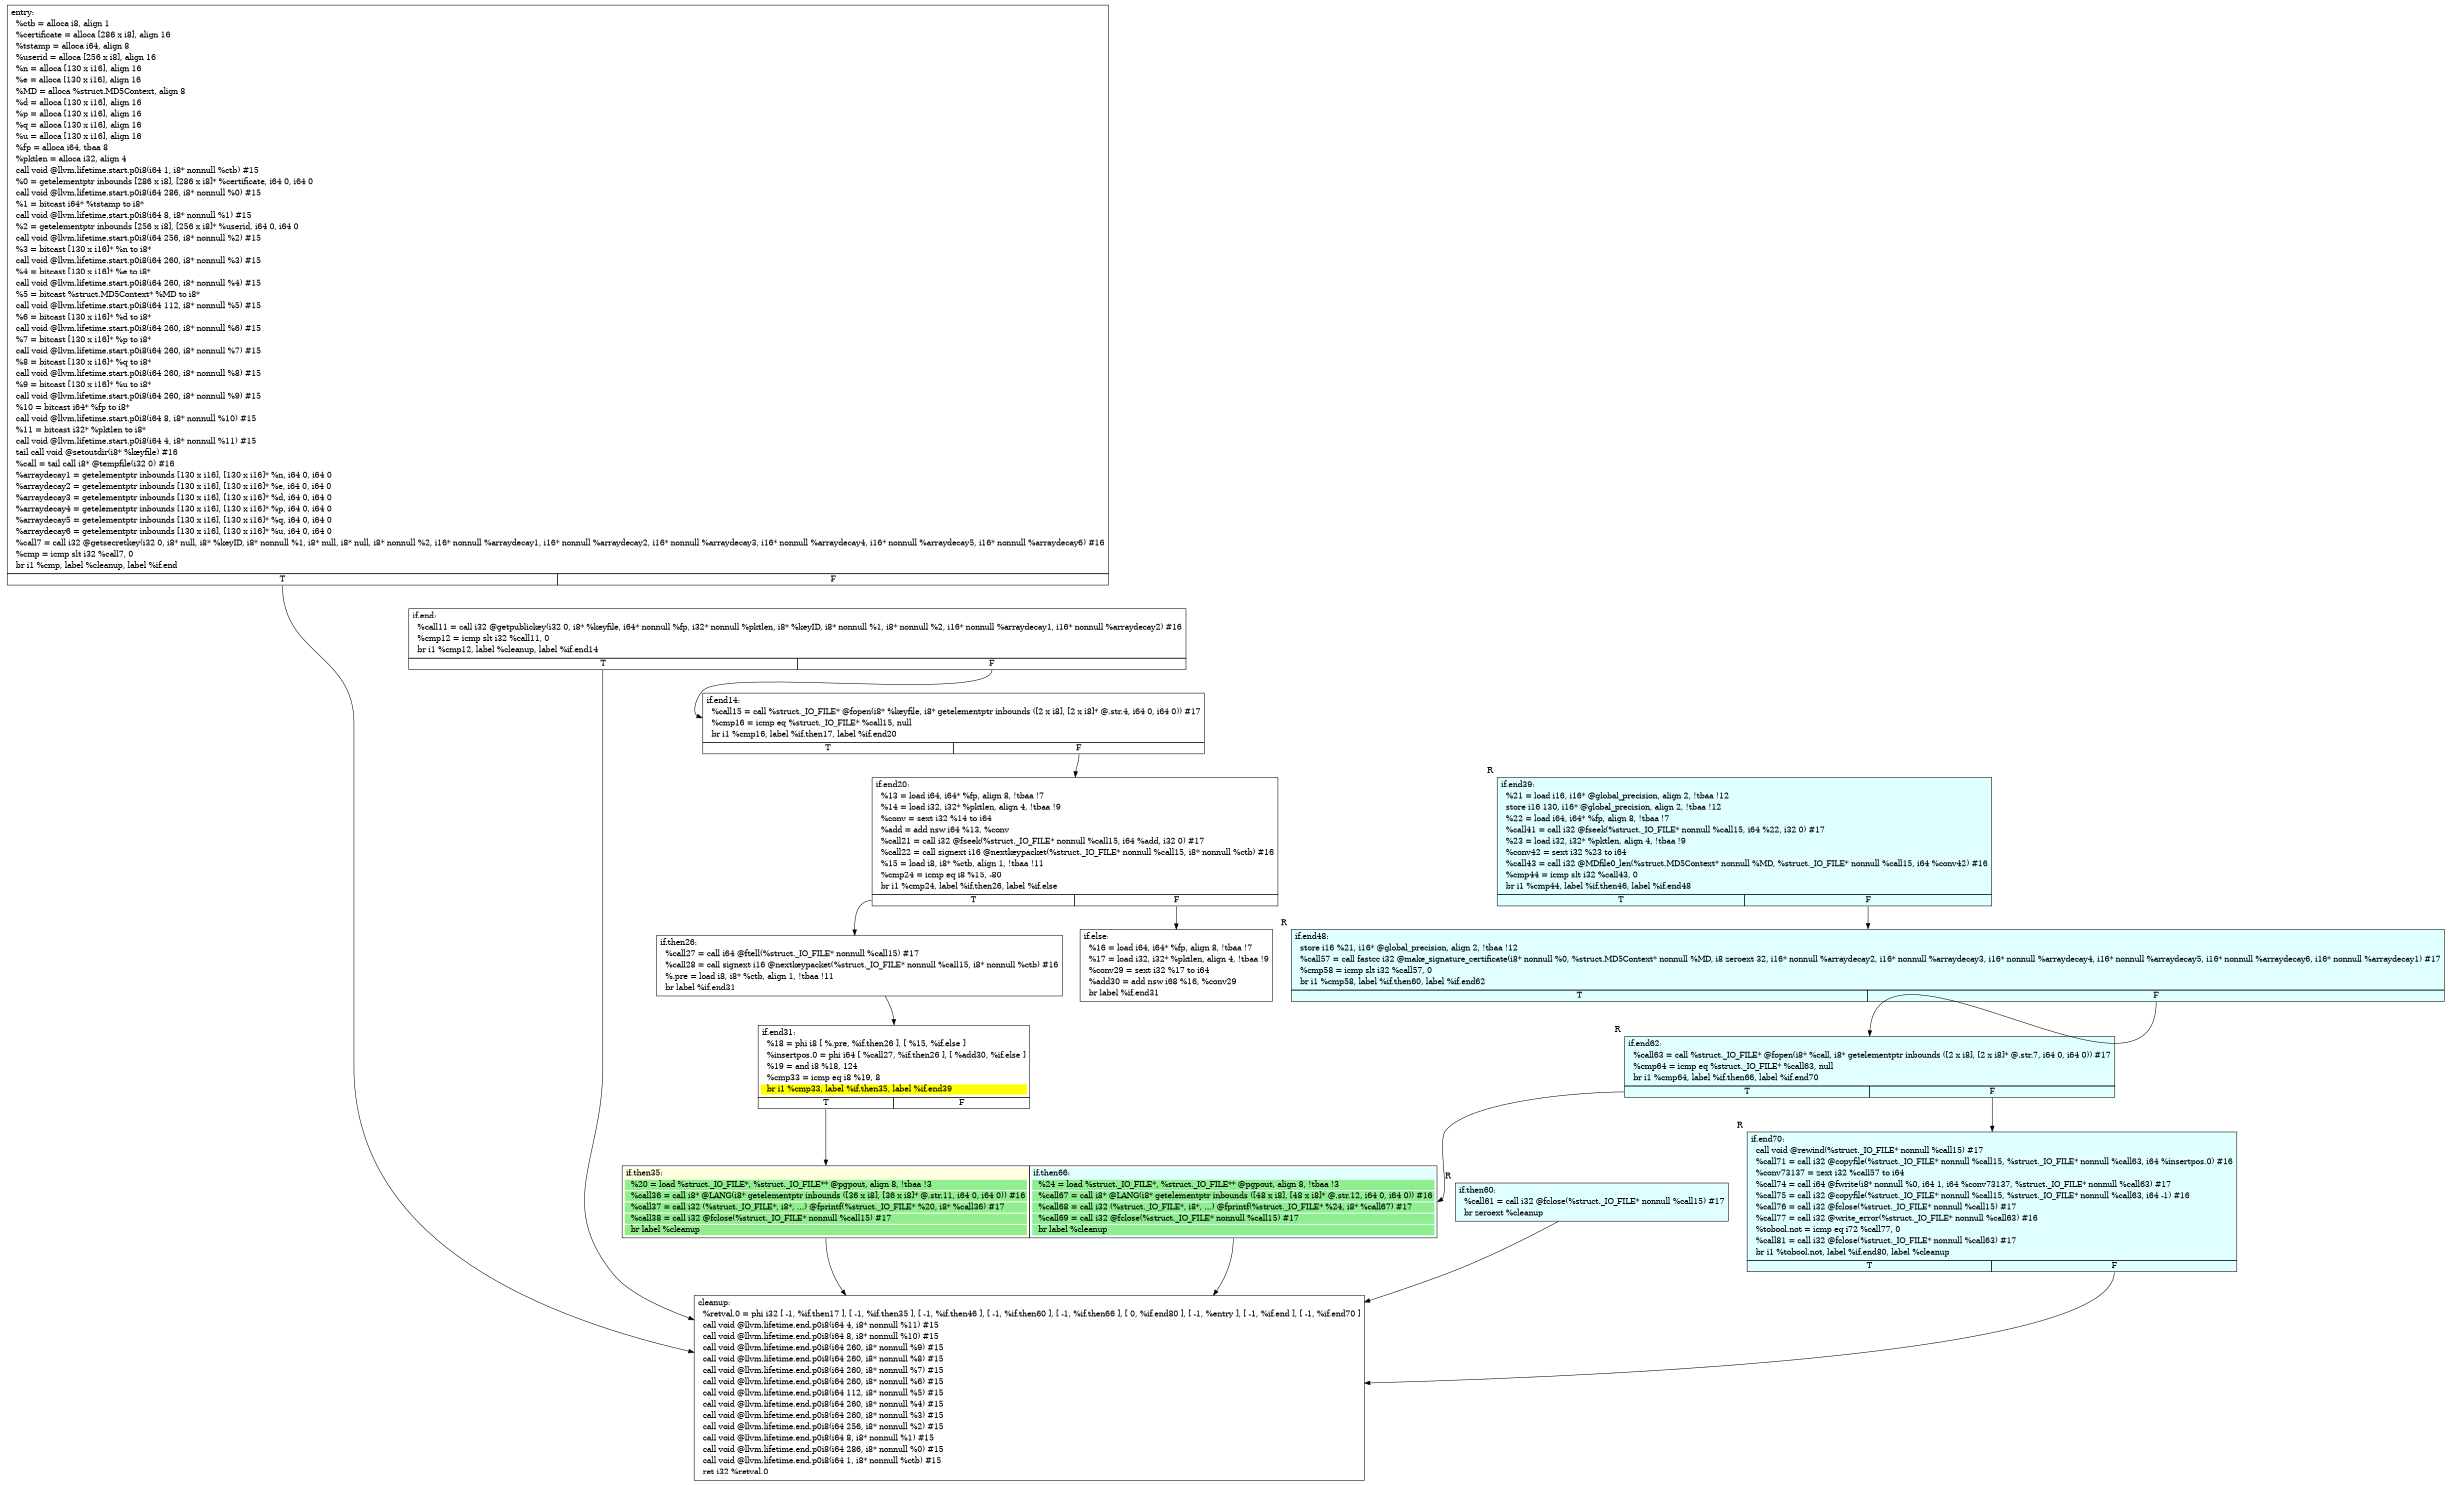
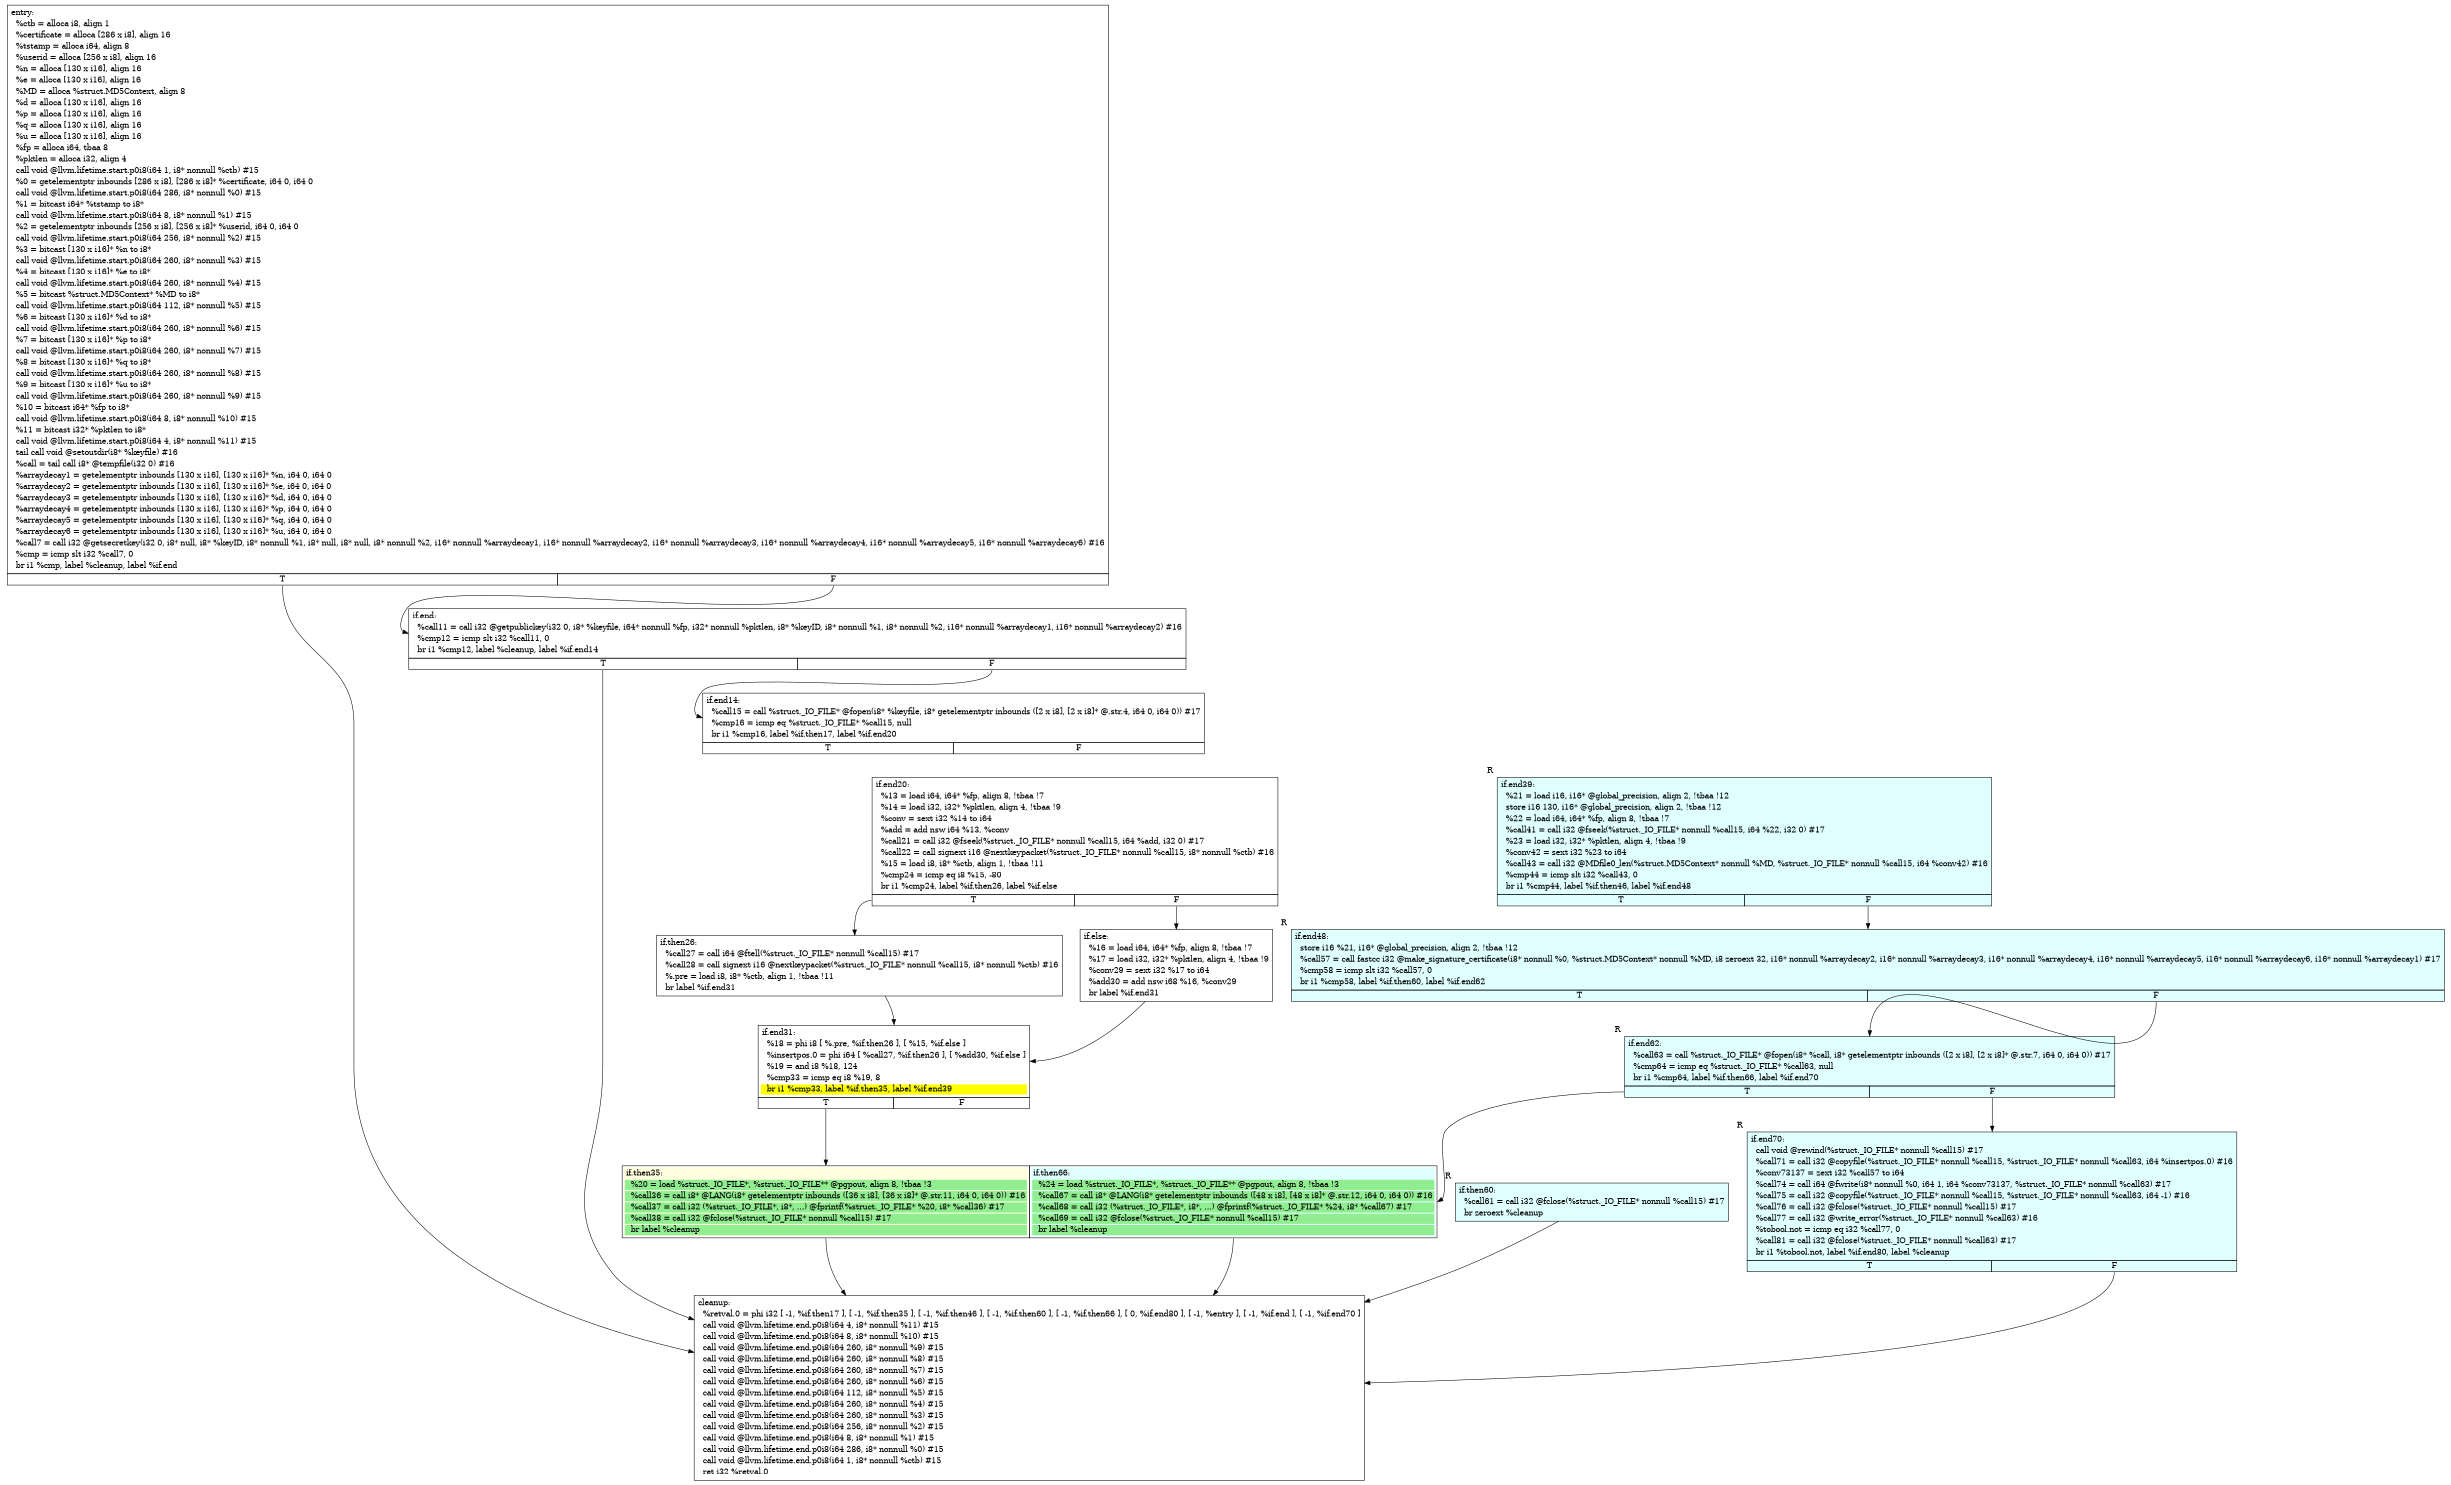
none -> (609, 600)
(1078, 763) -> none
none -> (1095, 1041)
(1826, 1230) -> (1826, 1230)
